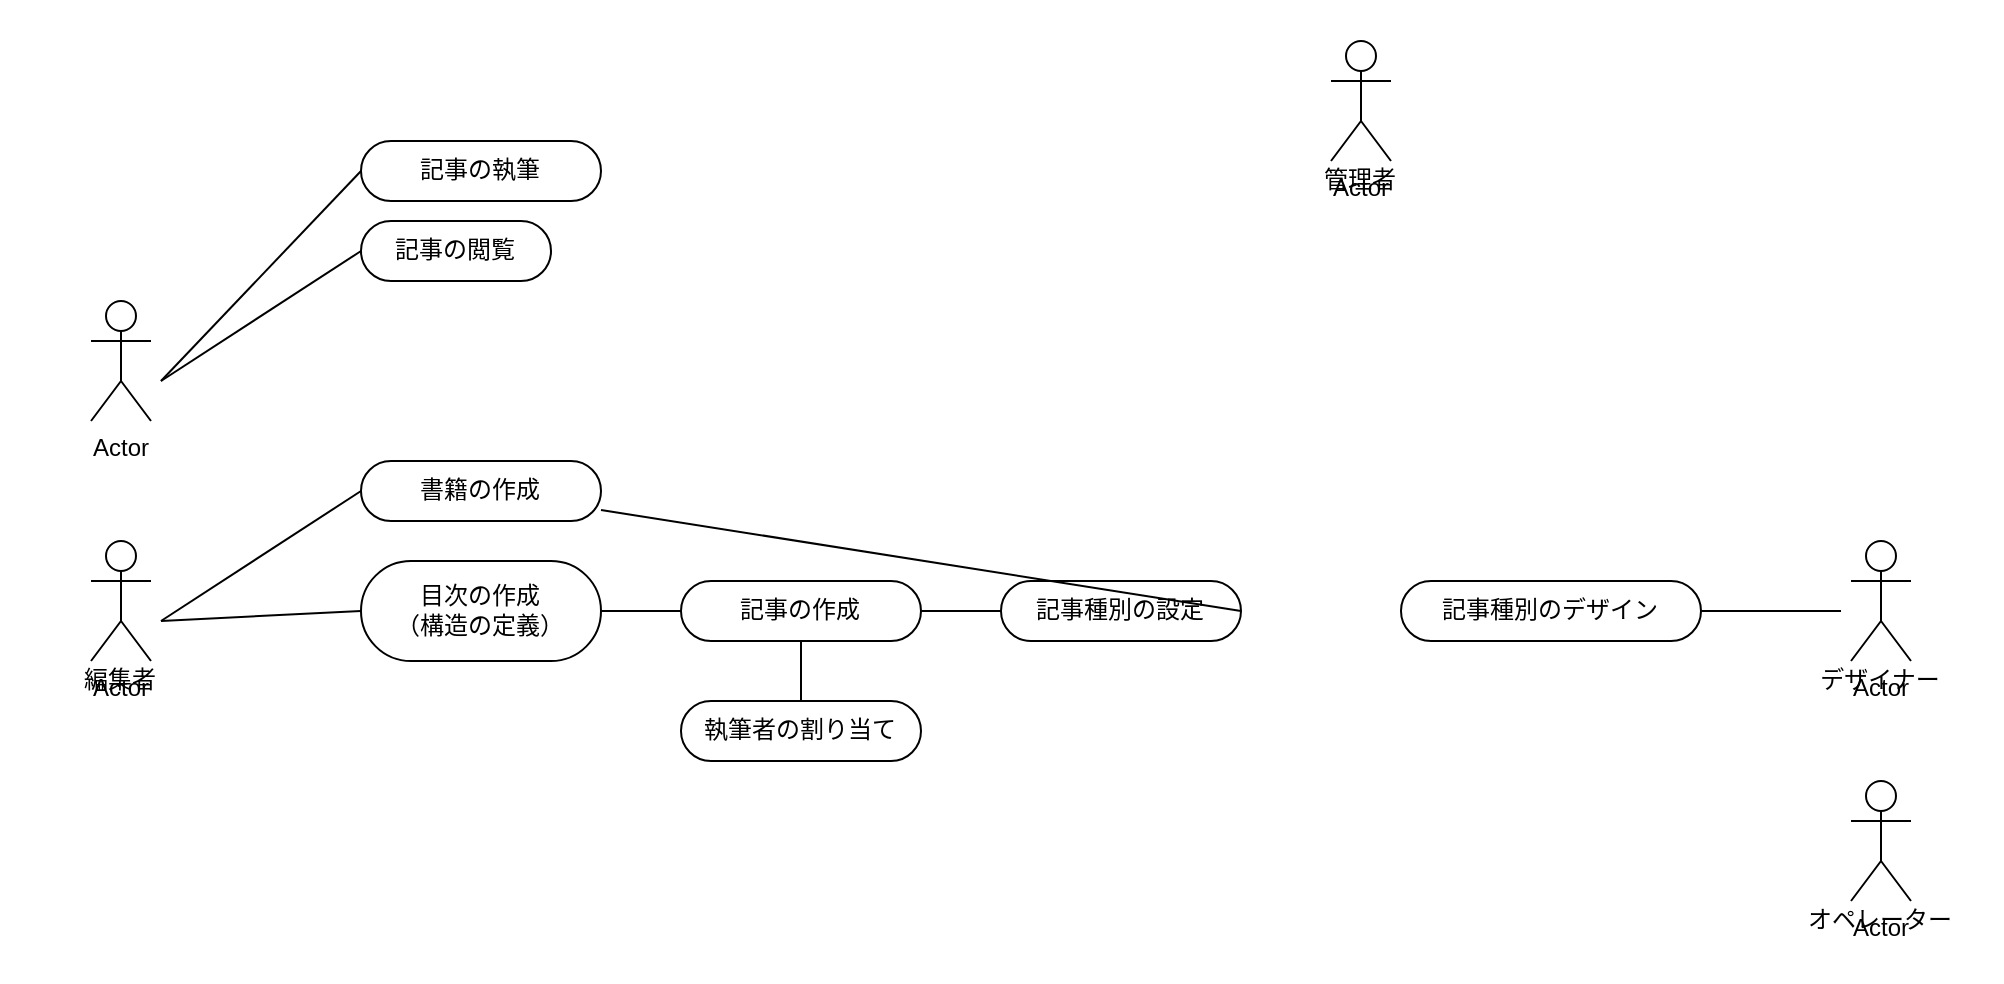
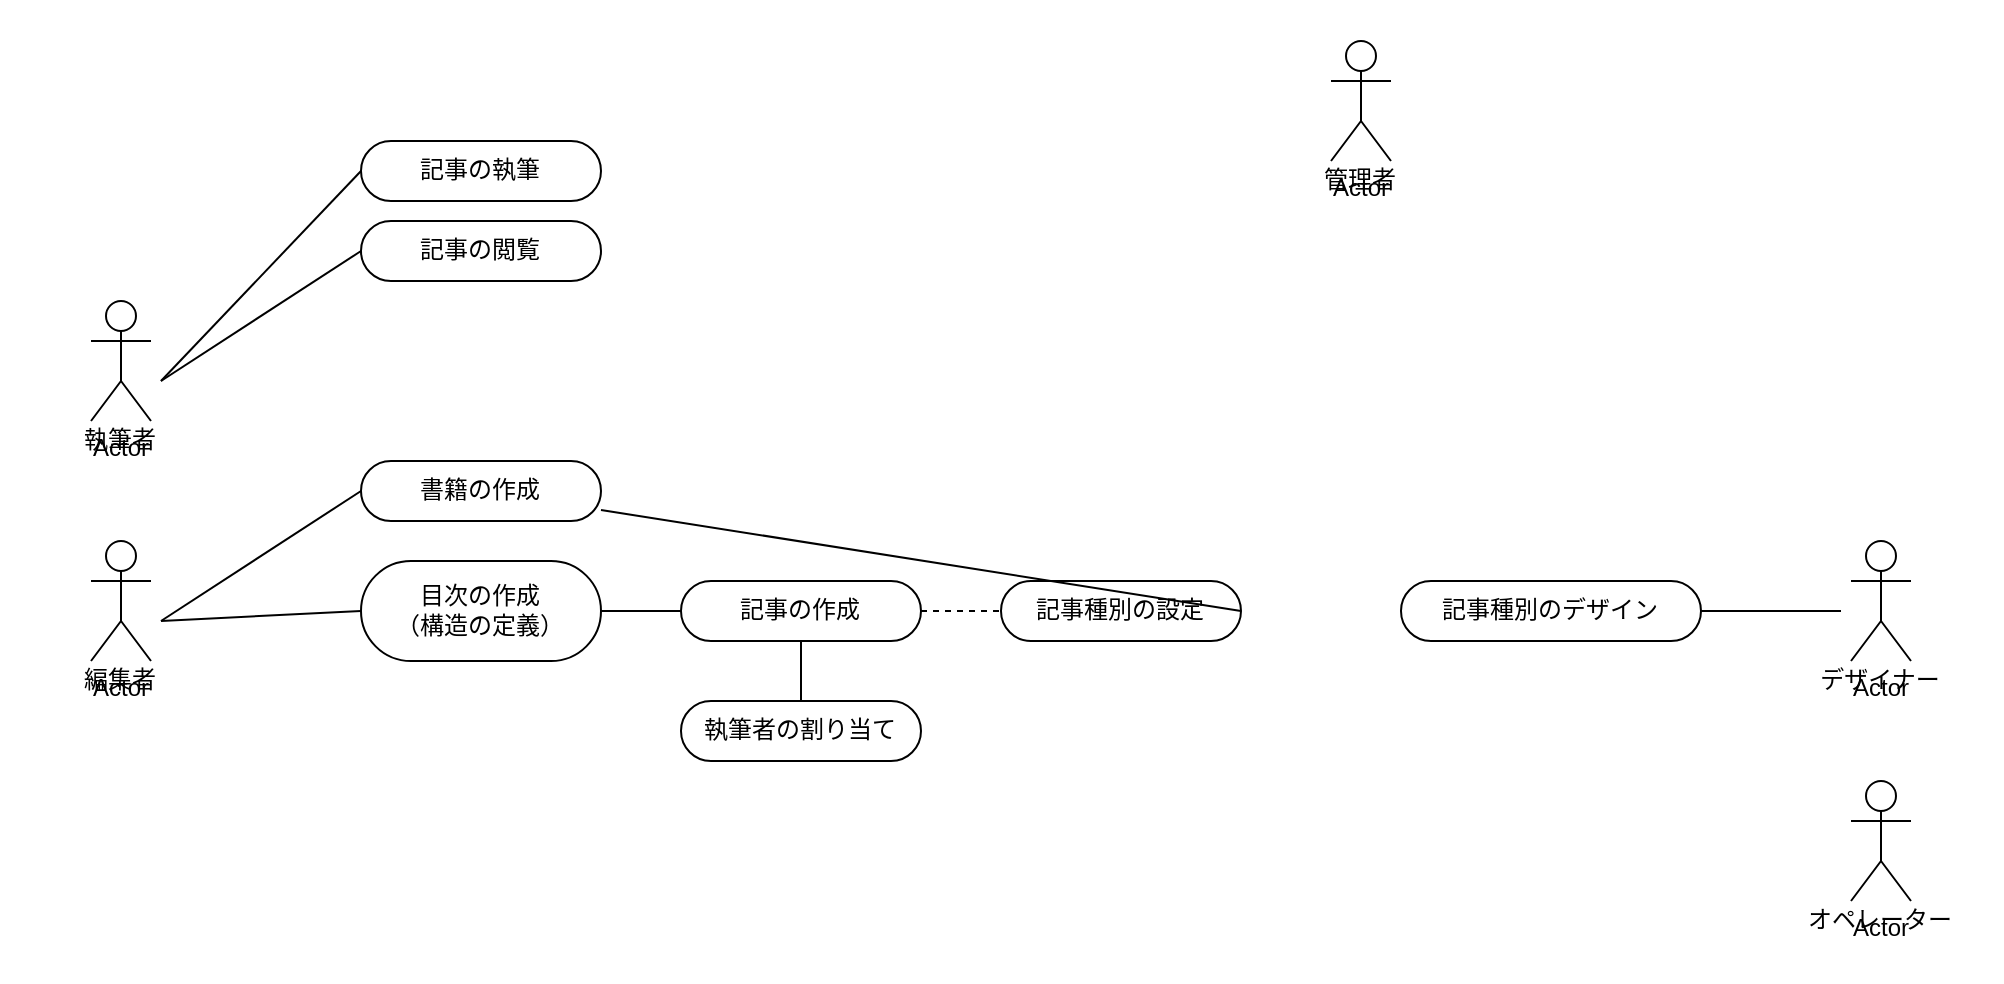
(456, 251) -> (481, 251)
none -> (121, 441)
(963, 611) -> (963, 611)
